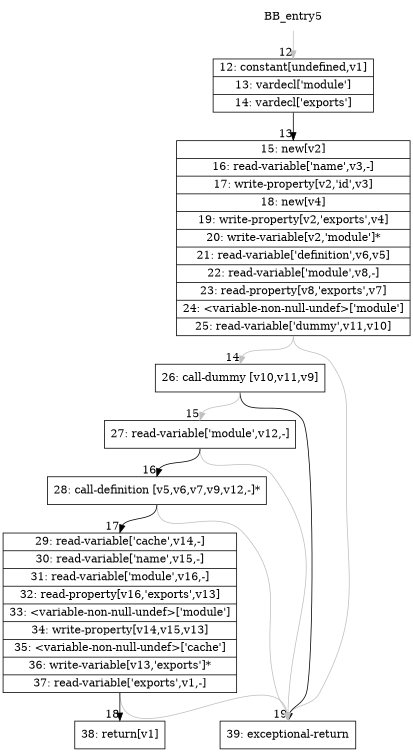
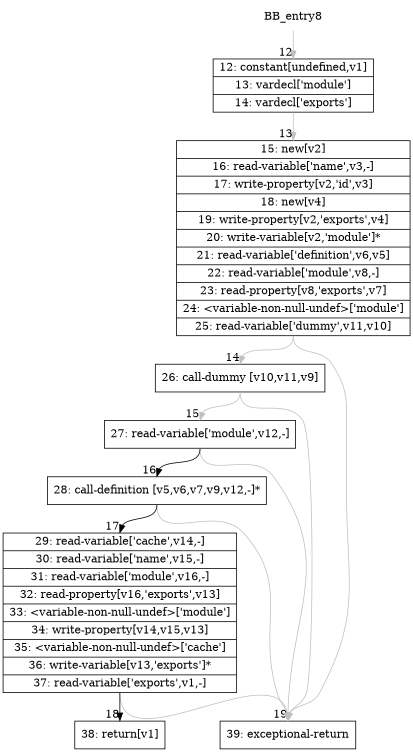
(293, 17) -> (293, 17)
(293, 123) -> (293, 123)
(312, 532) -> (312, 532)
